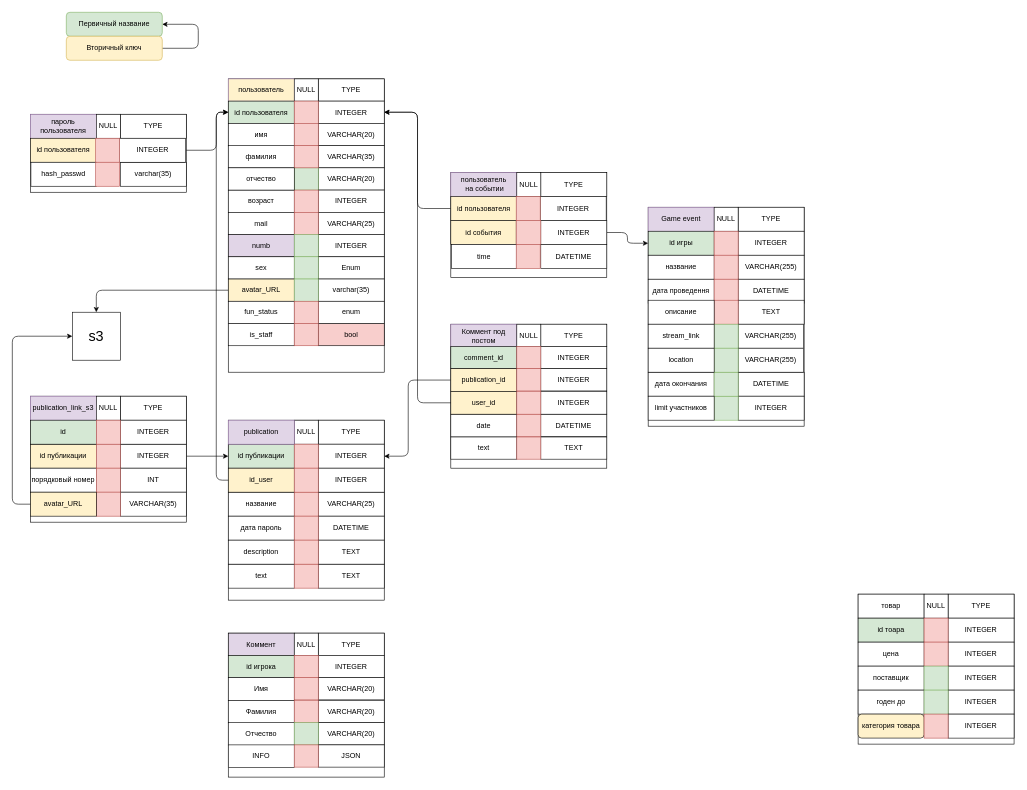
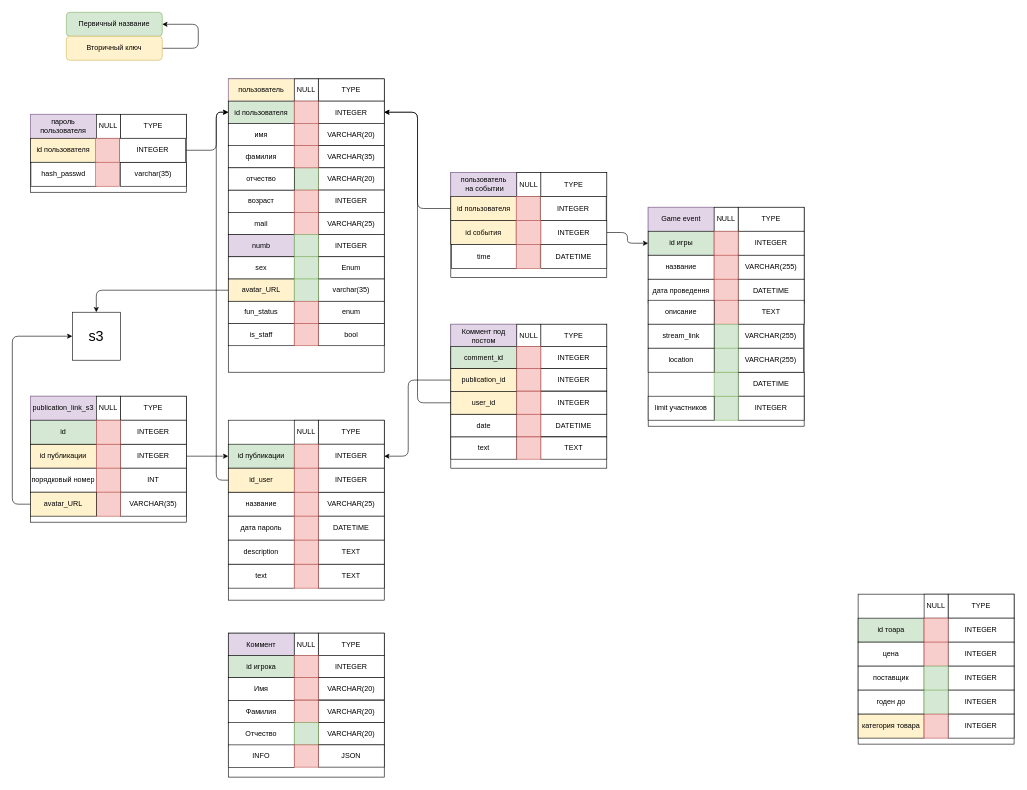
(351, 335) -> (351, 335)
(681, 384) -> none
(261, 432) -> none
(891, 606) -> none
(891, 726) -> (891, 726)
